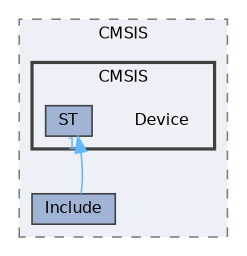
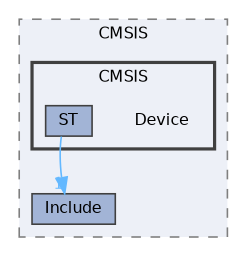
(82, 173) -> (60, 159)
